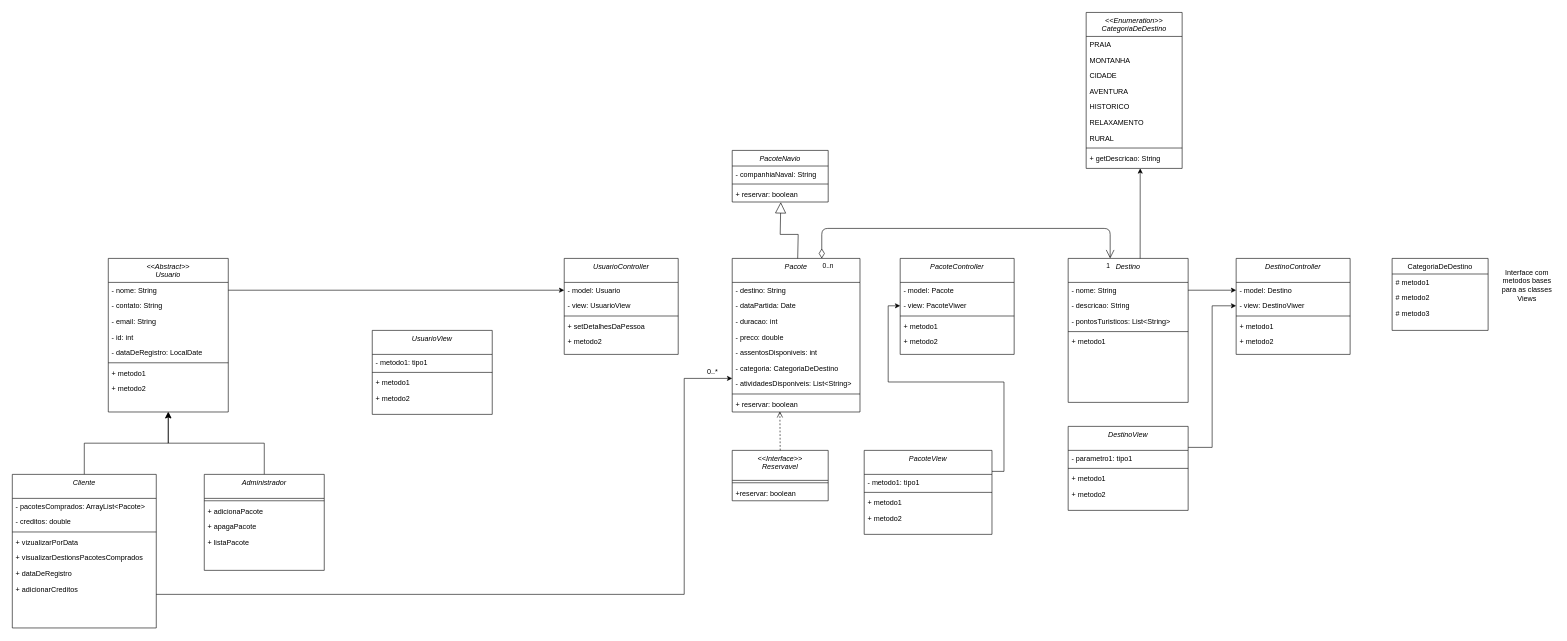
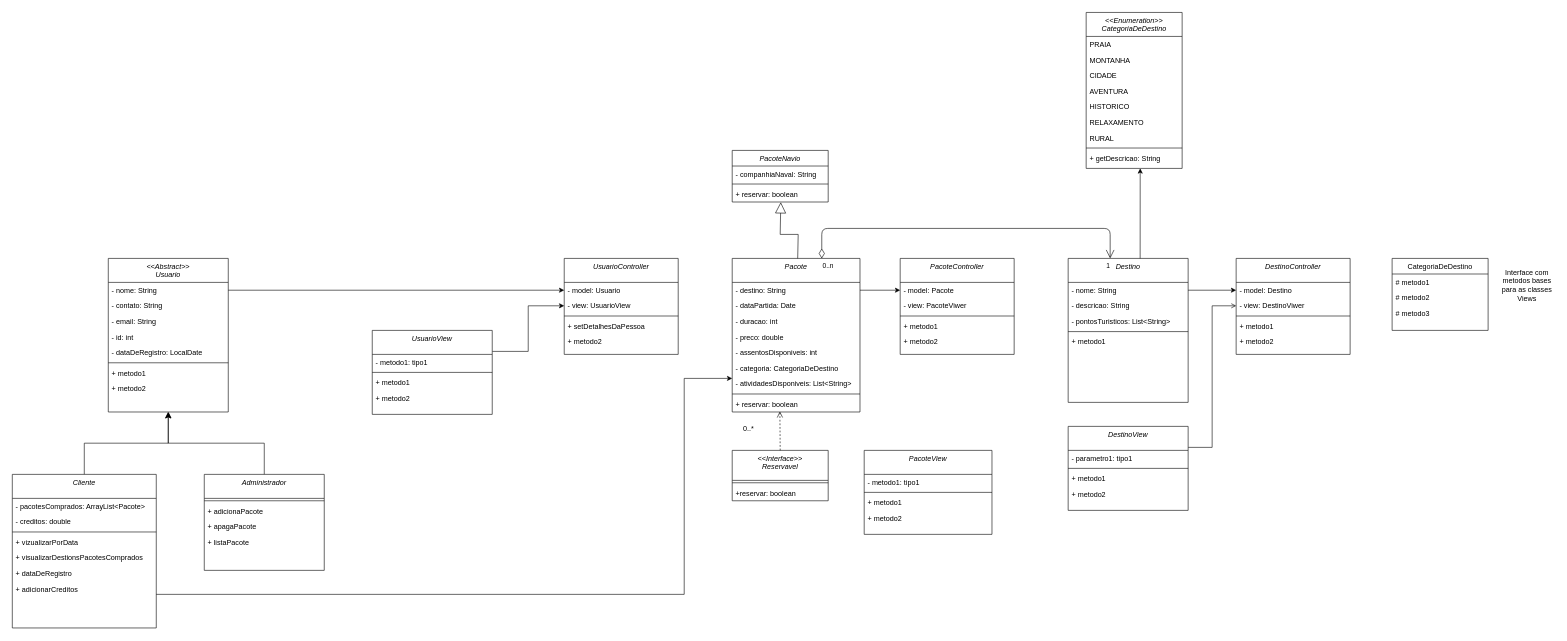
none -> (894, 290)
(1230, 306) -> (1231, 306)
none -> (511, 351)
(713, 372) -> (749, 429)
(999, 471) -> none
